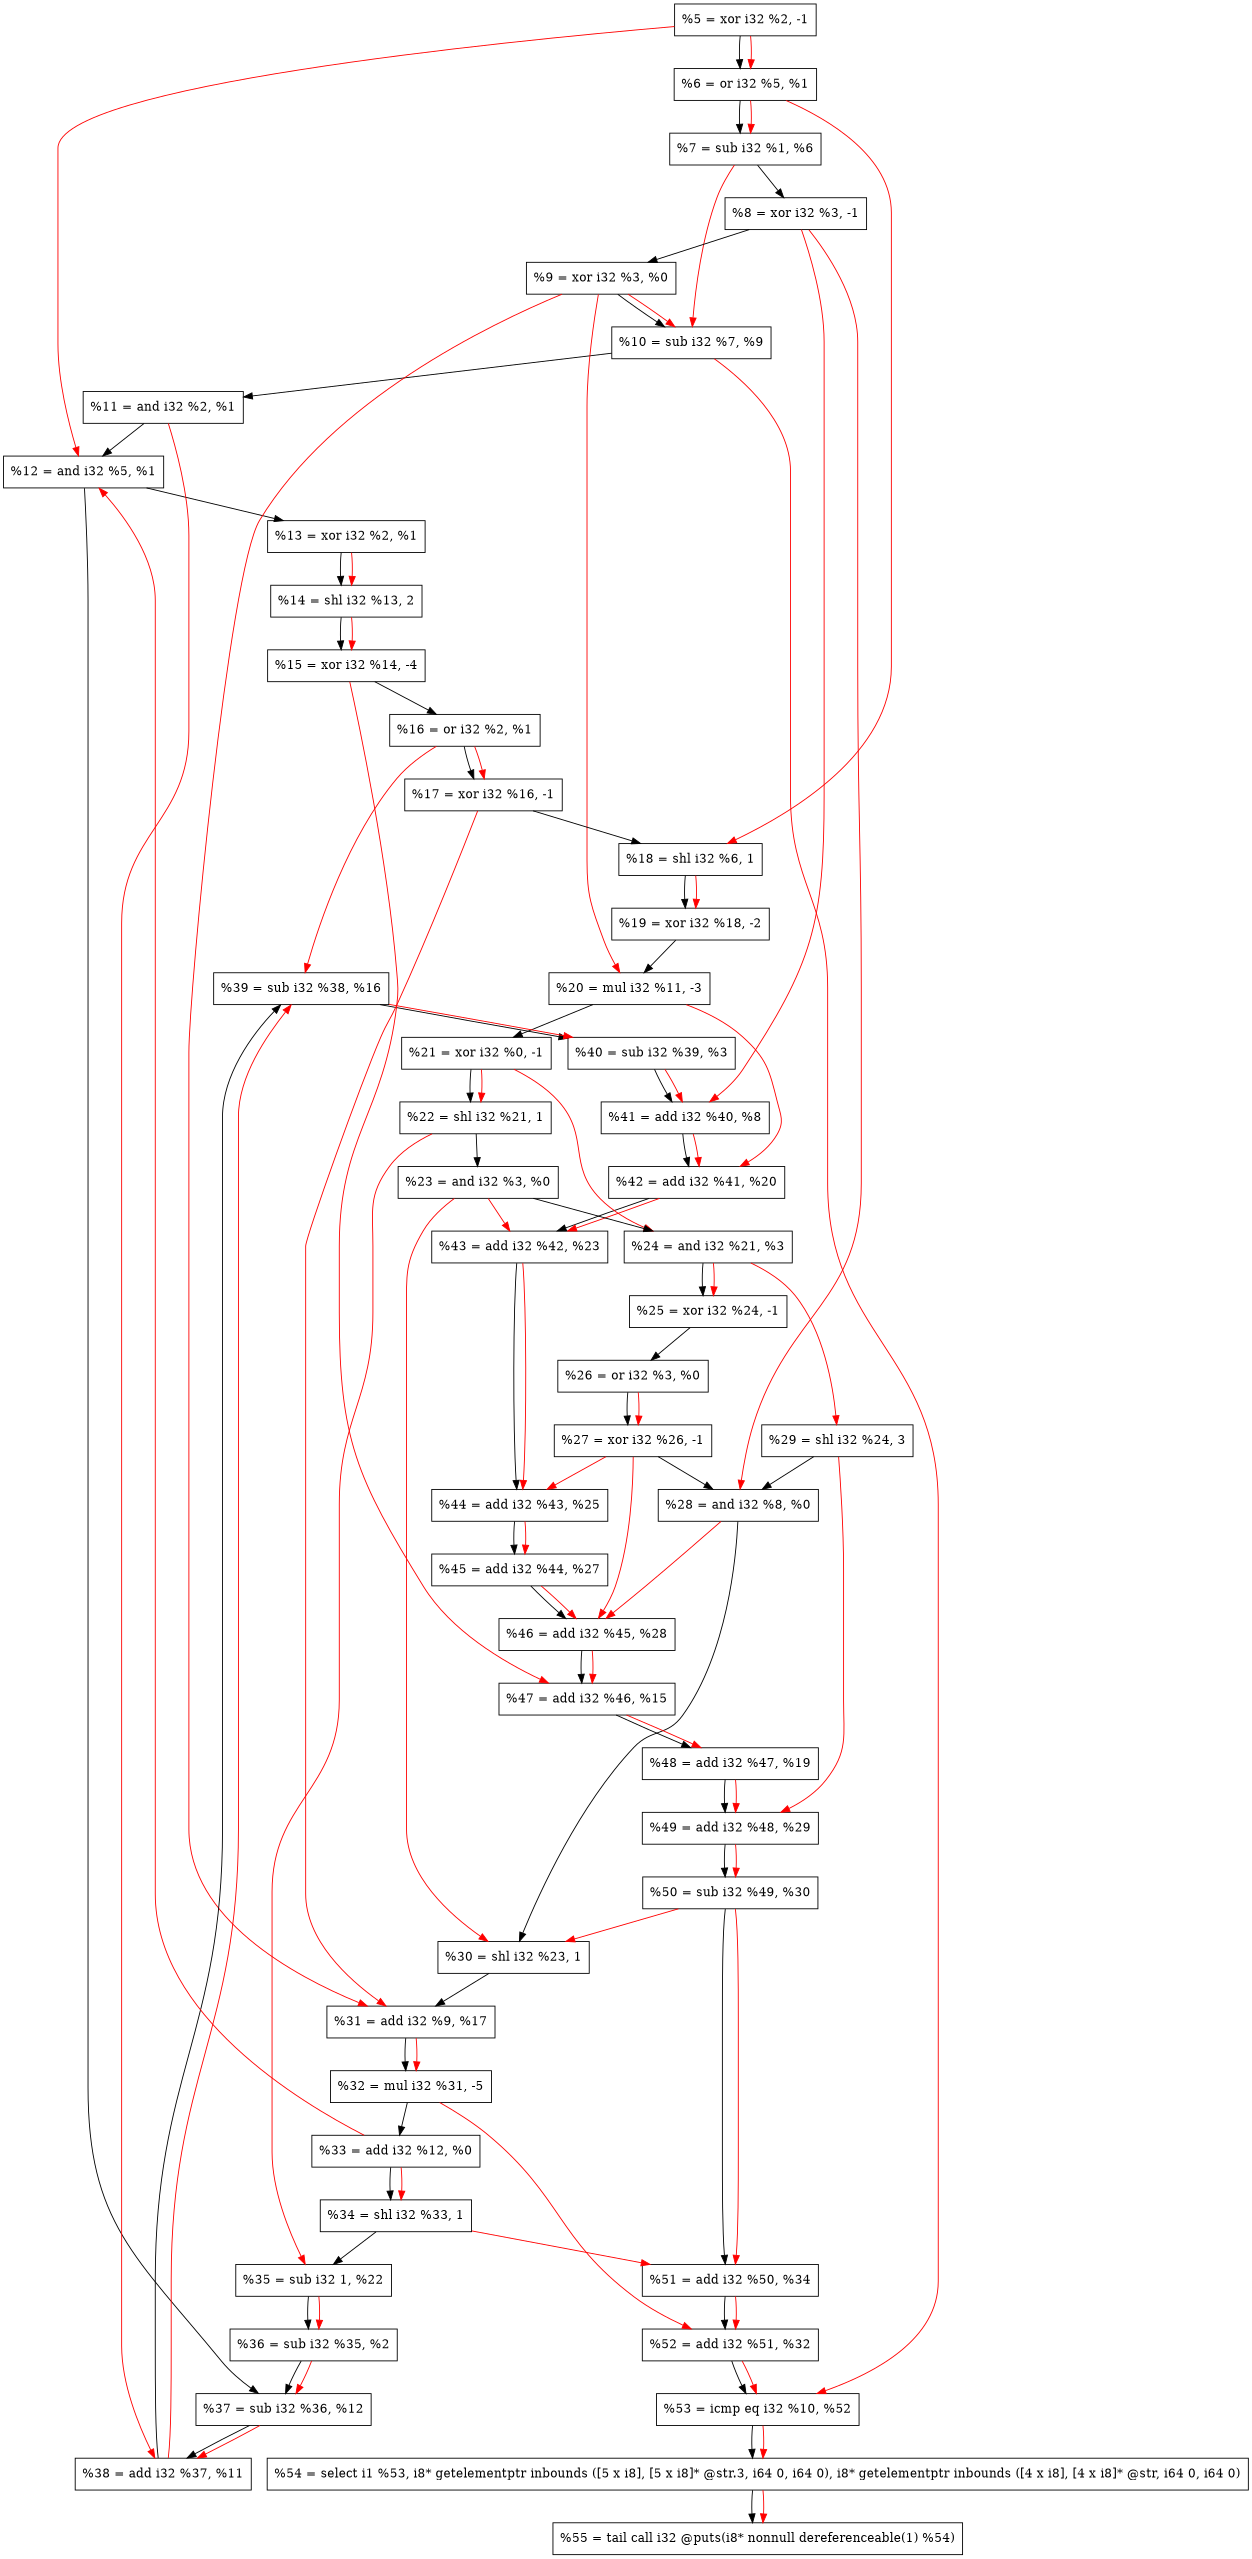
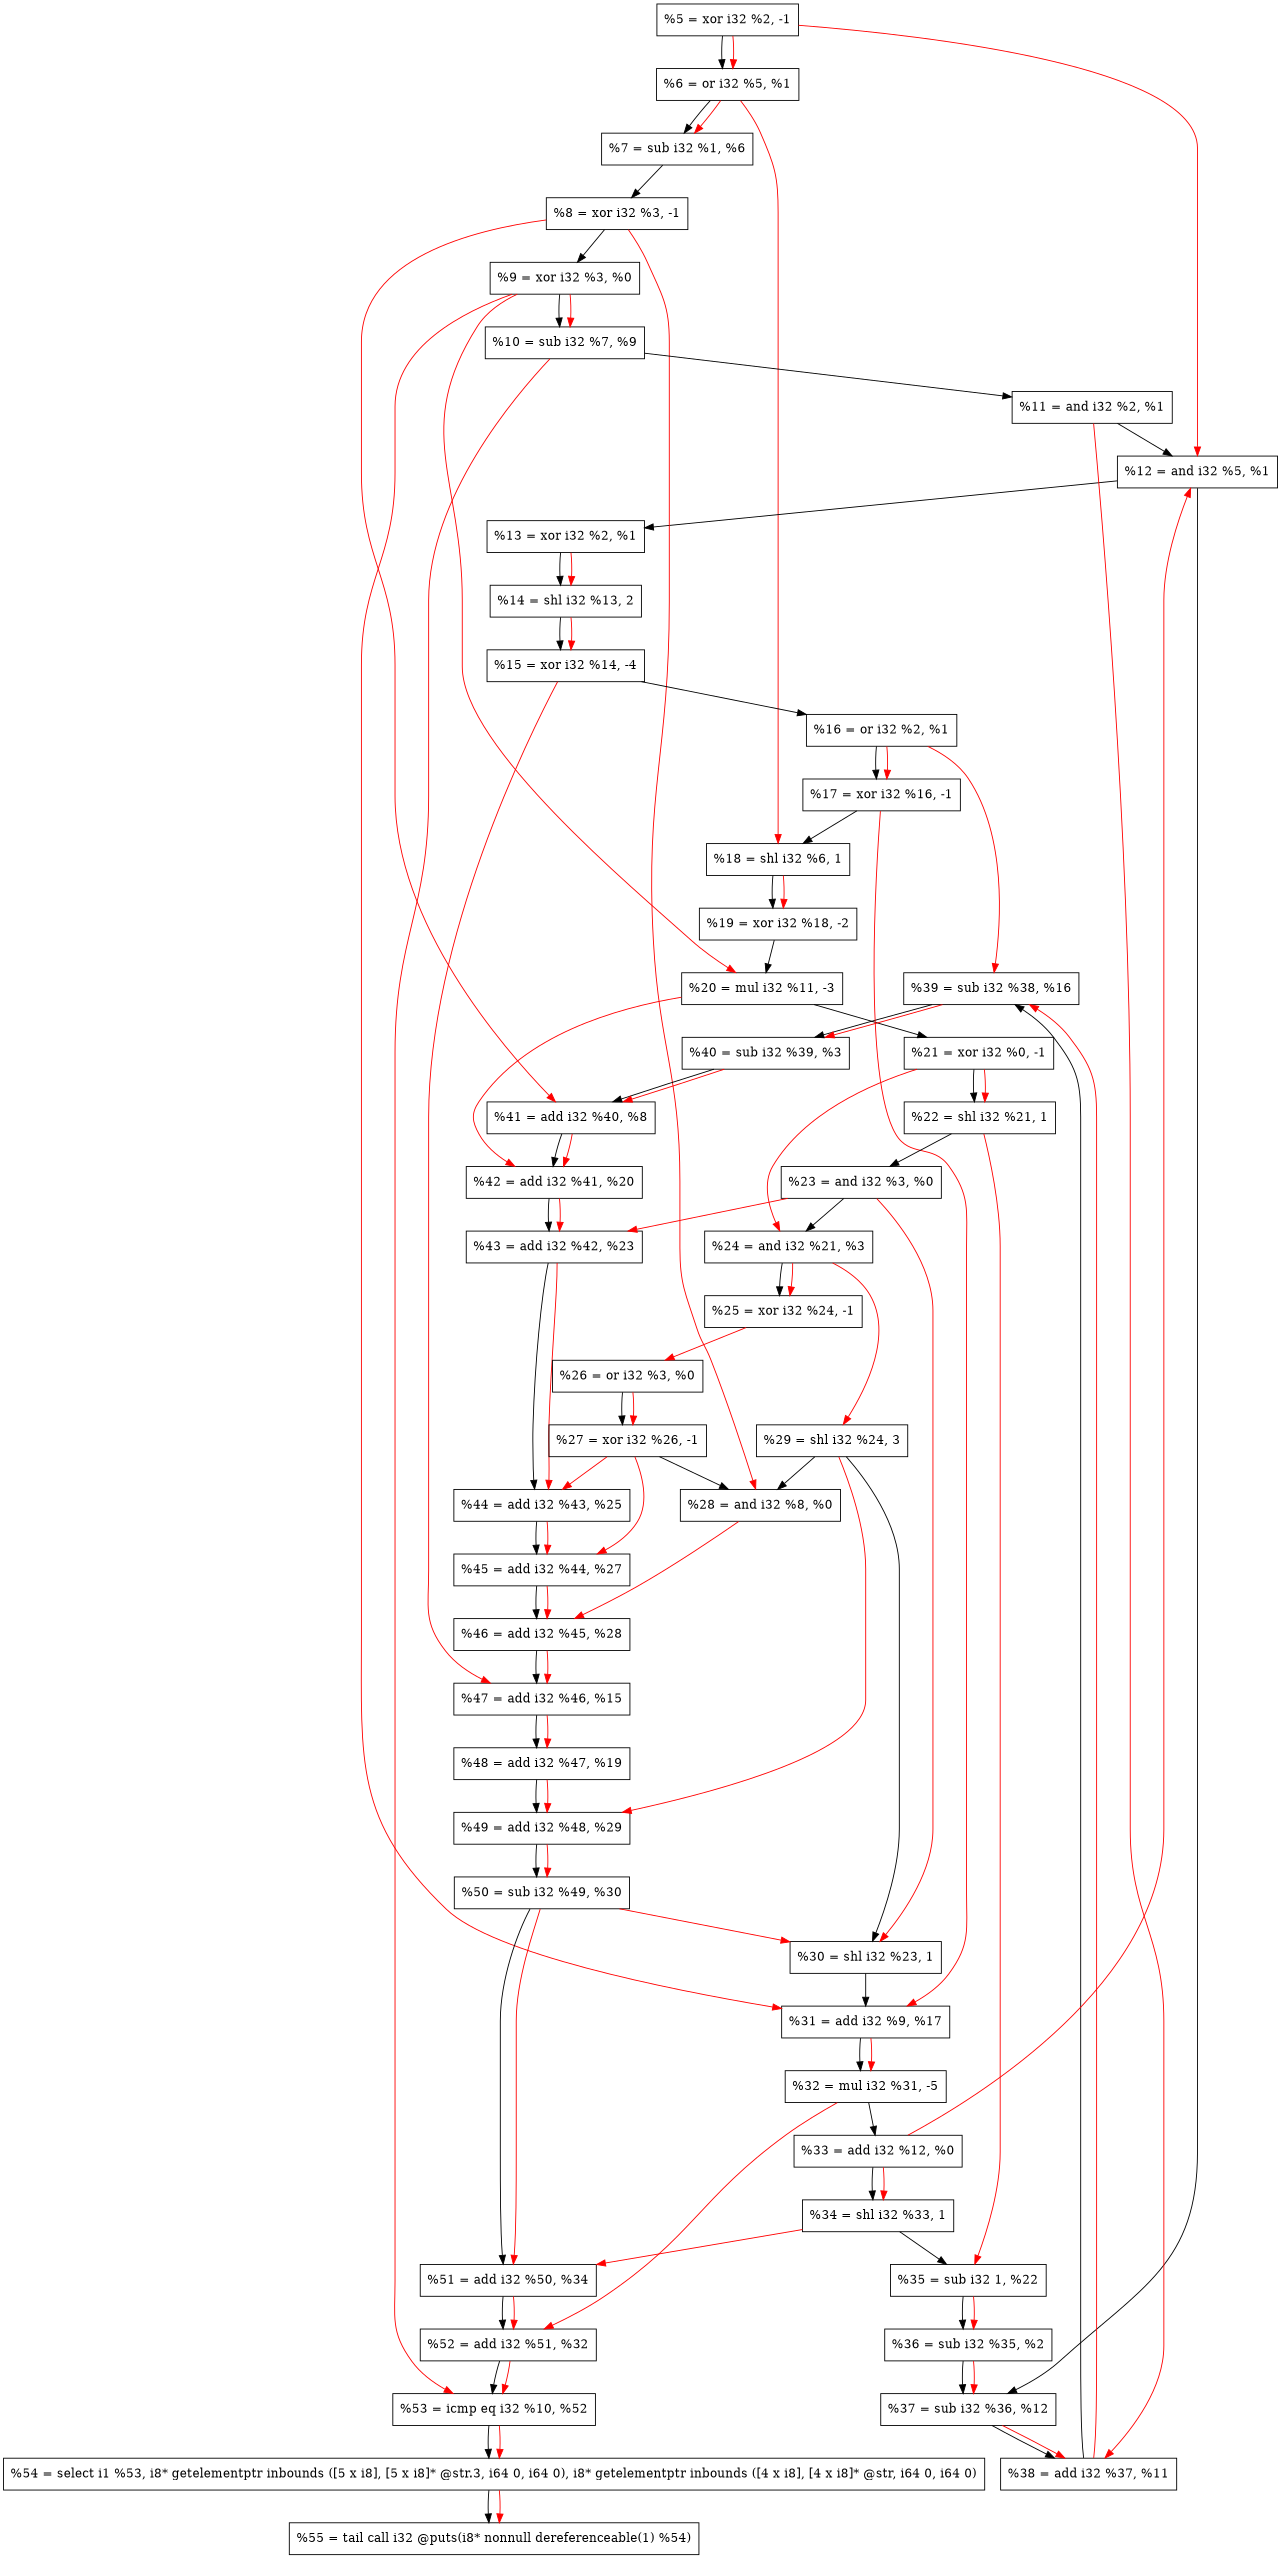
(706, 235) -> none
(674, 1341) -> (710, 1342)
(627, 1536) -> (642, 1511)
(642, 1740) -> (899, 1689)
